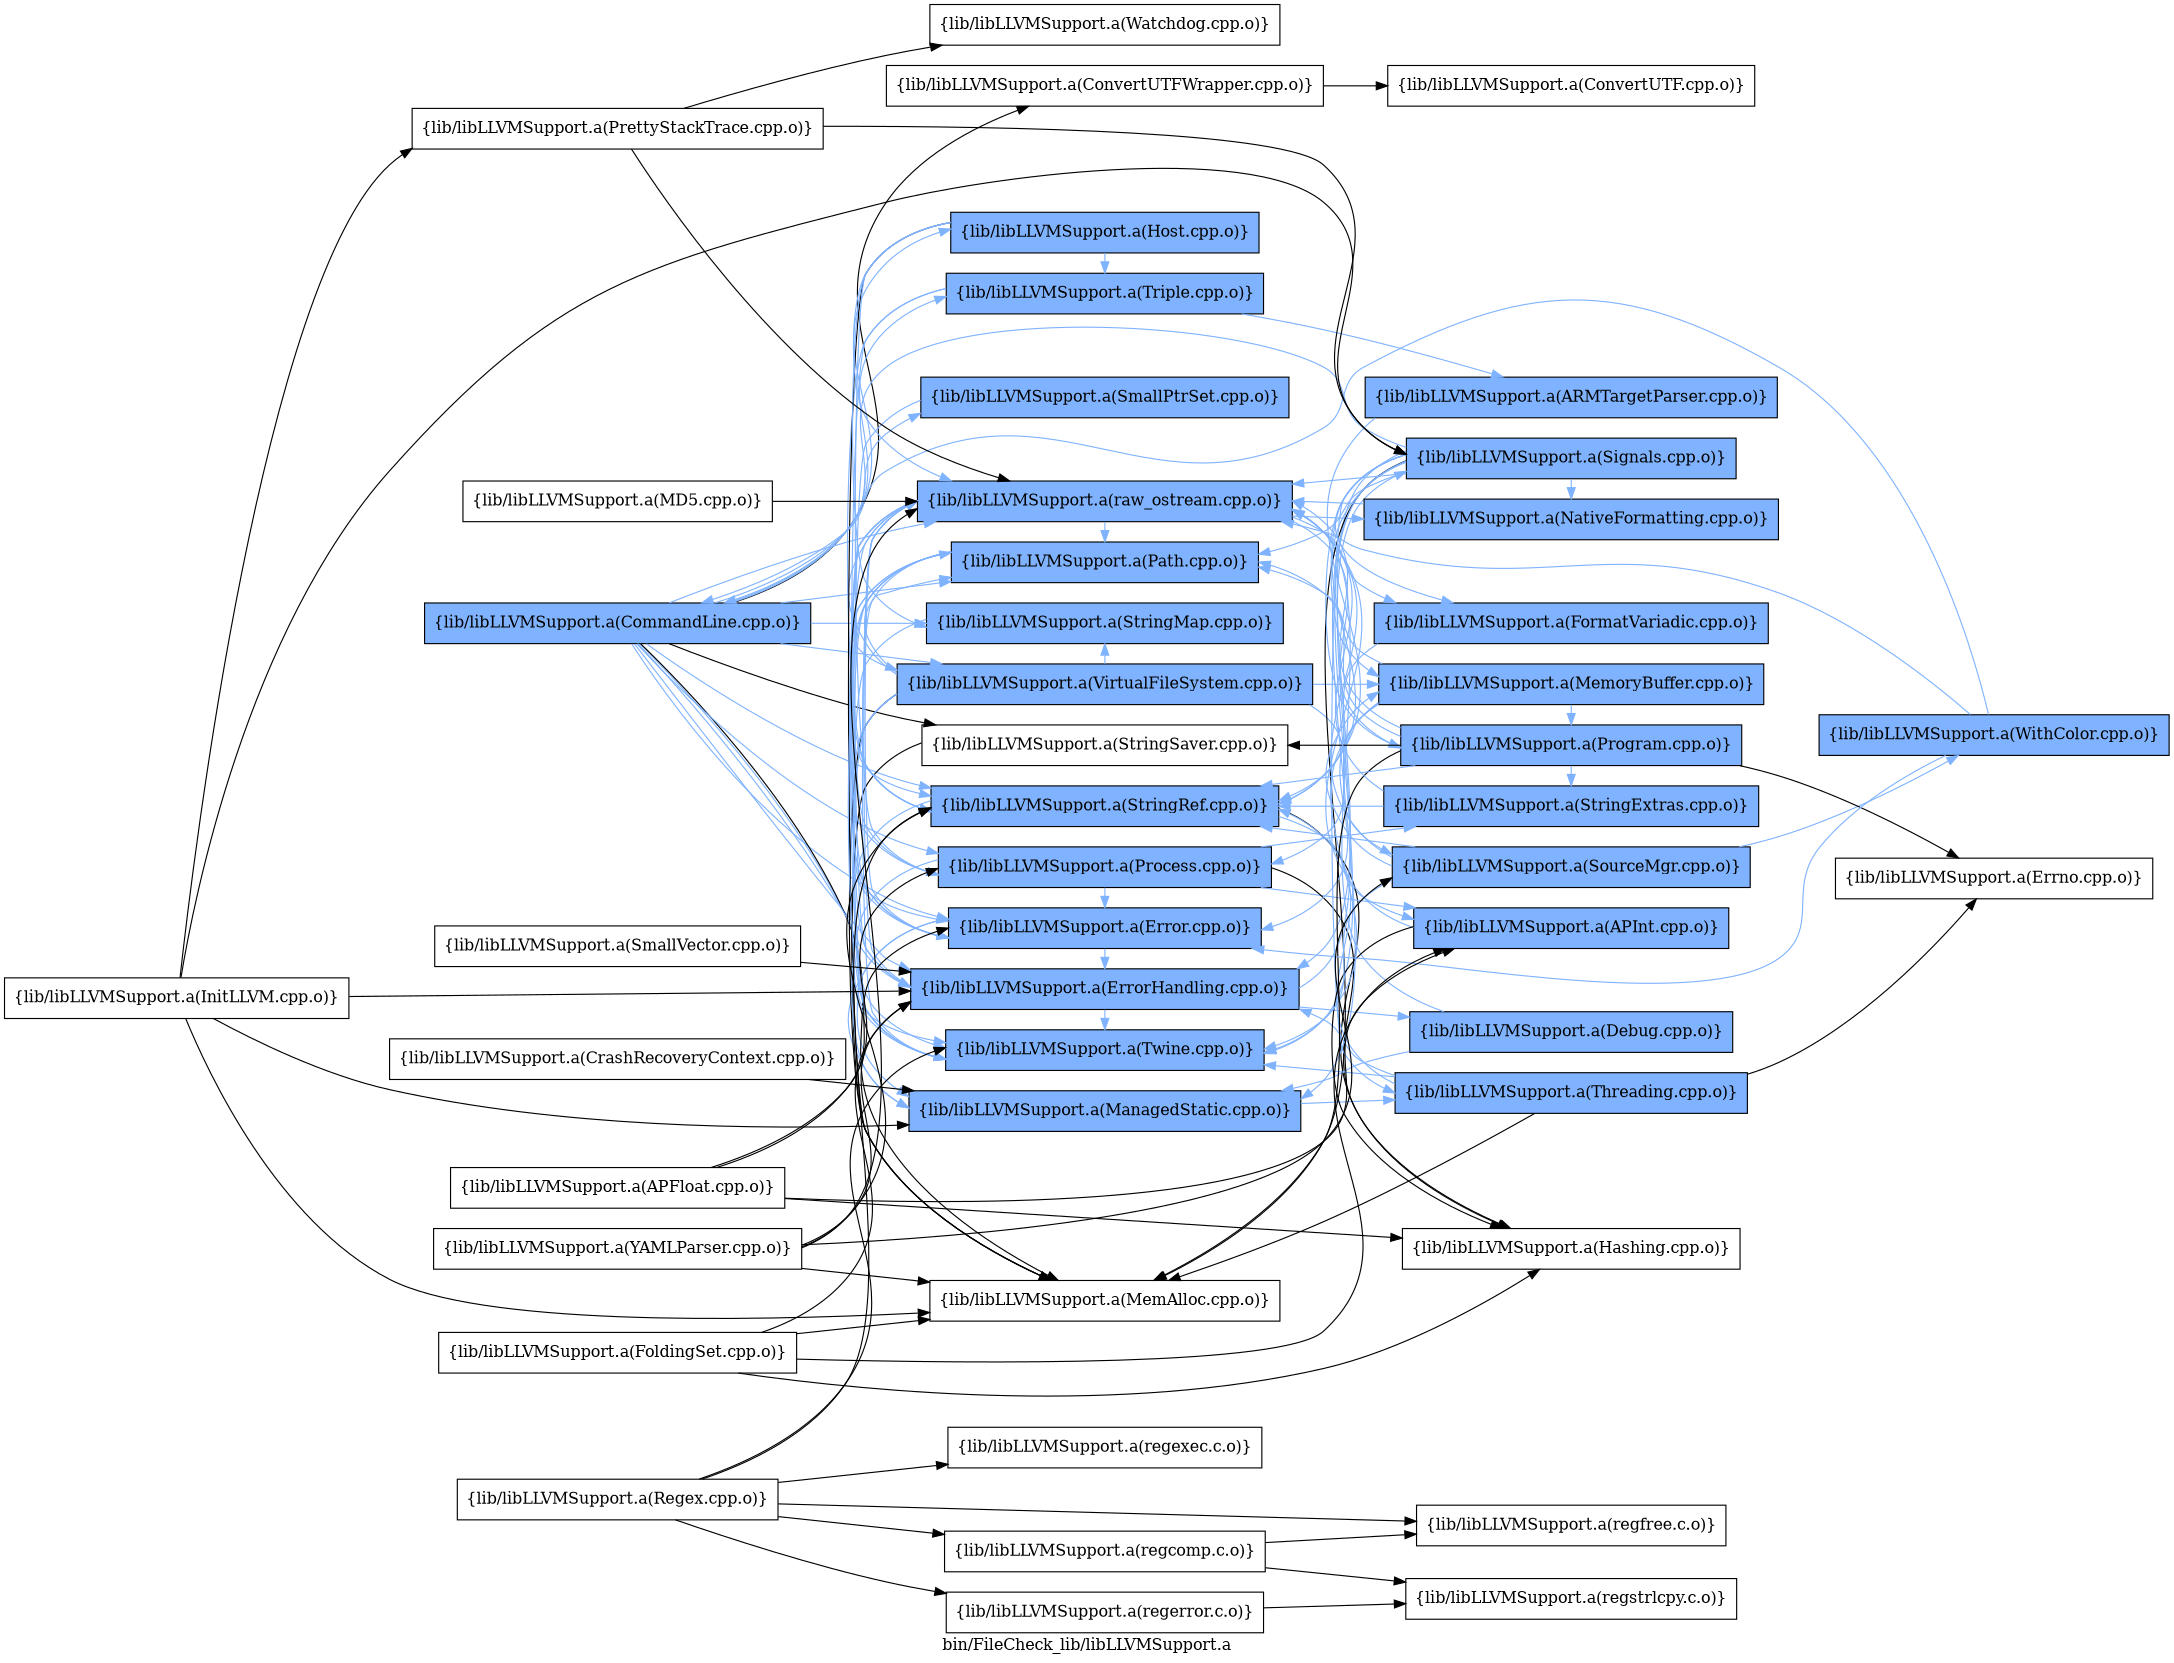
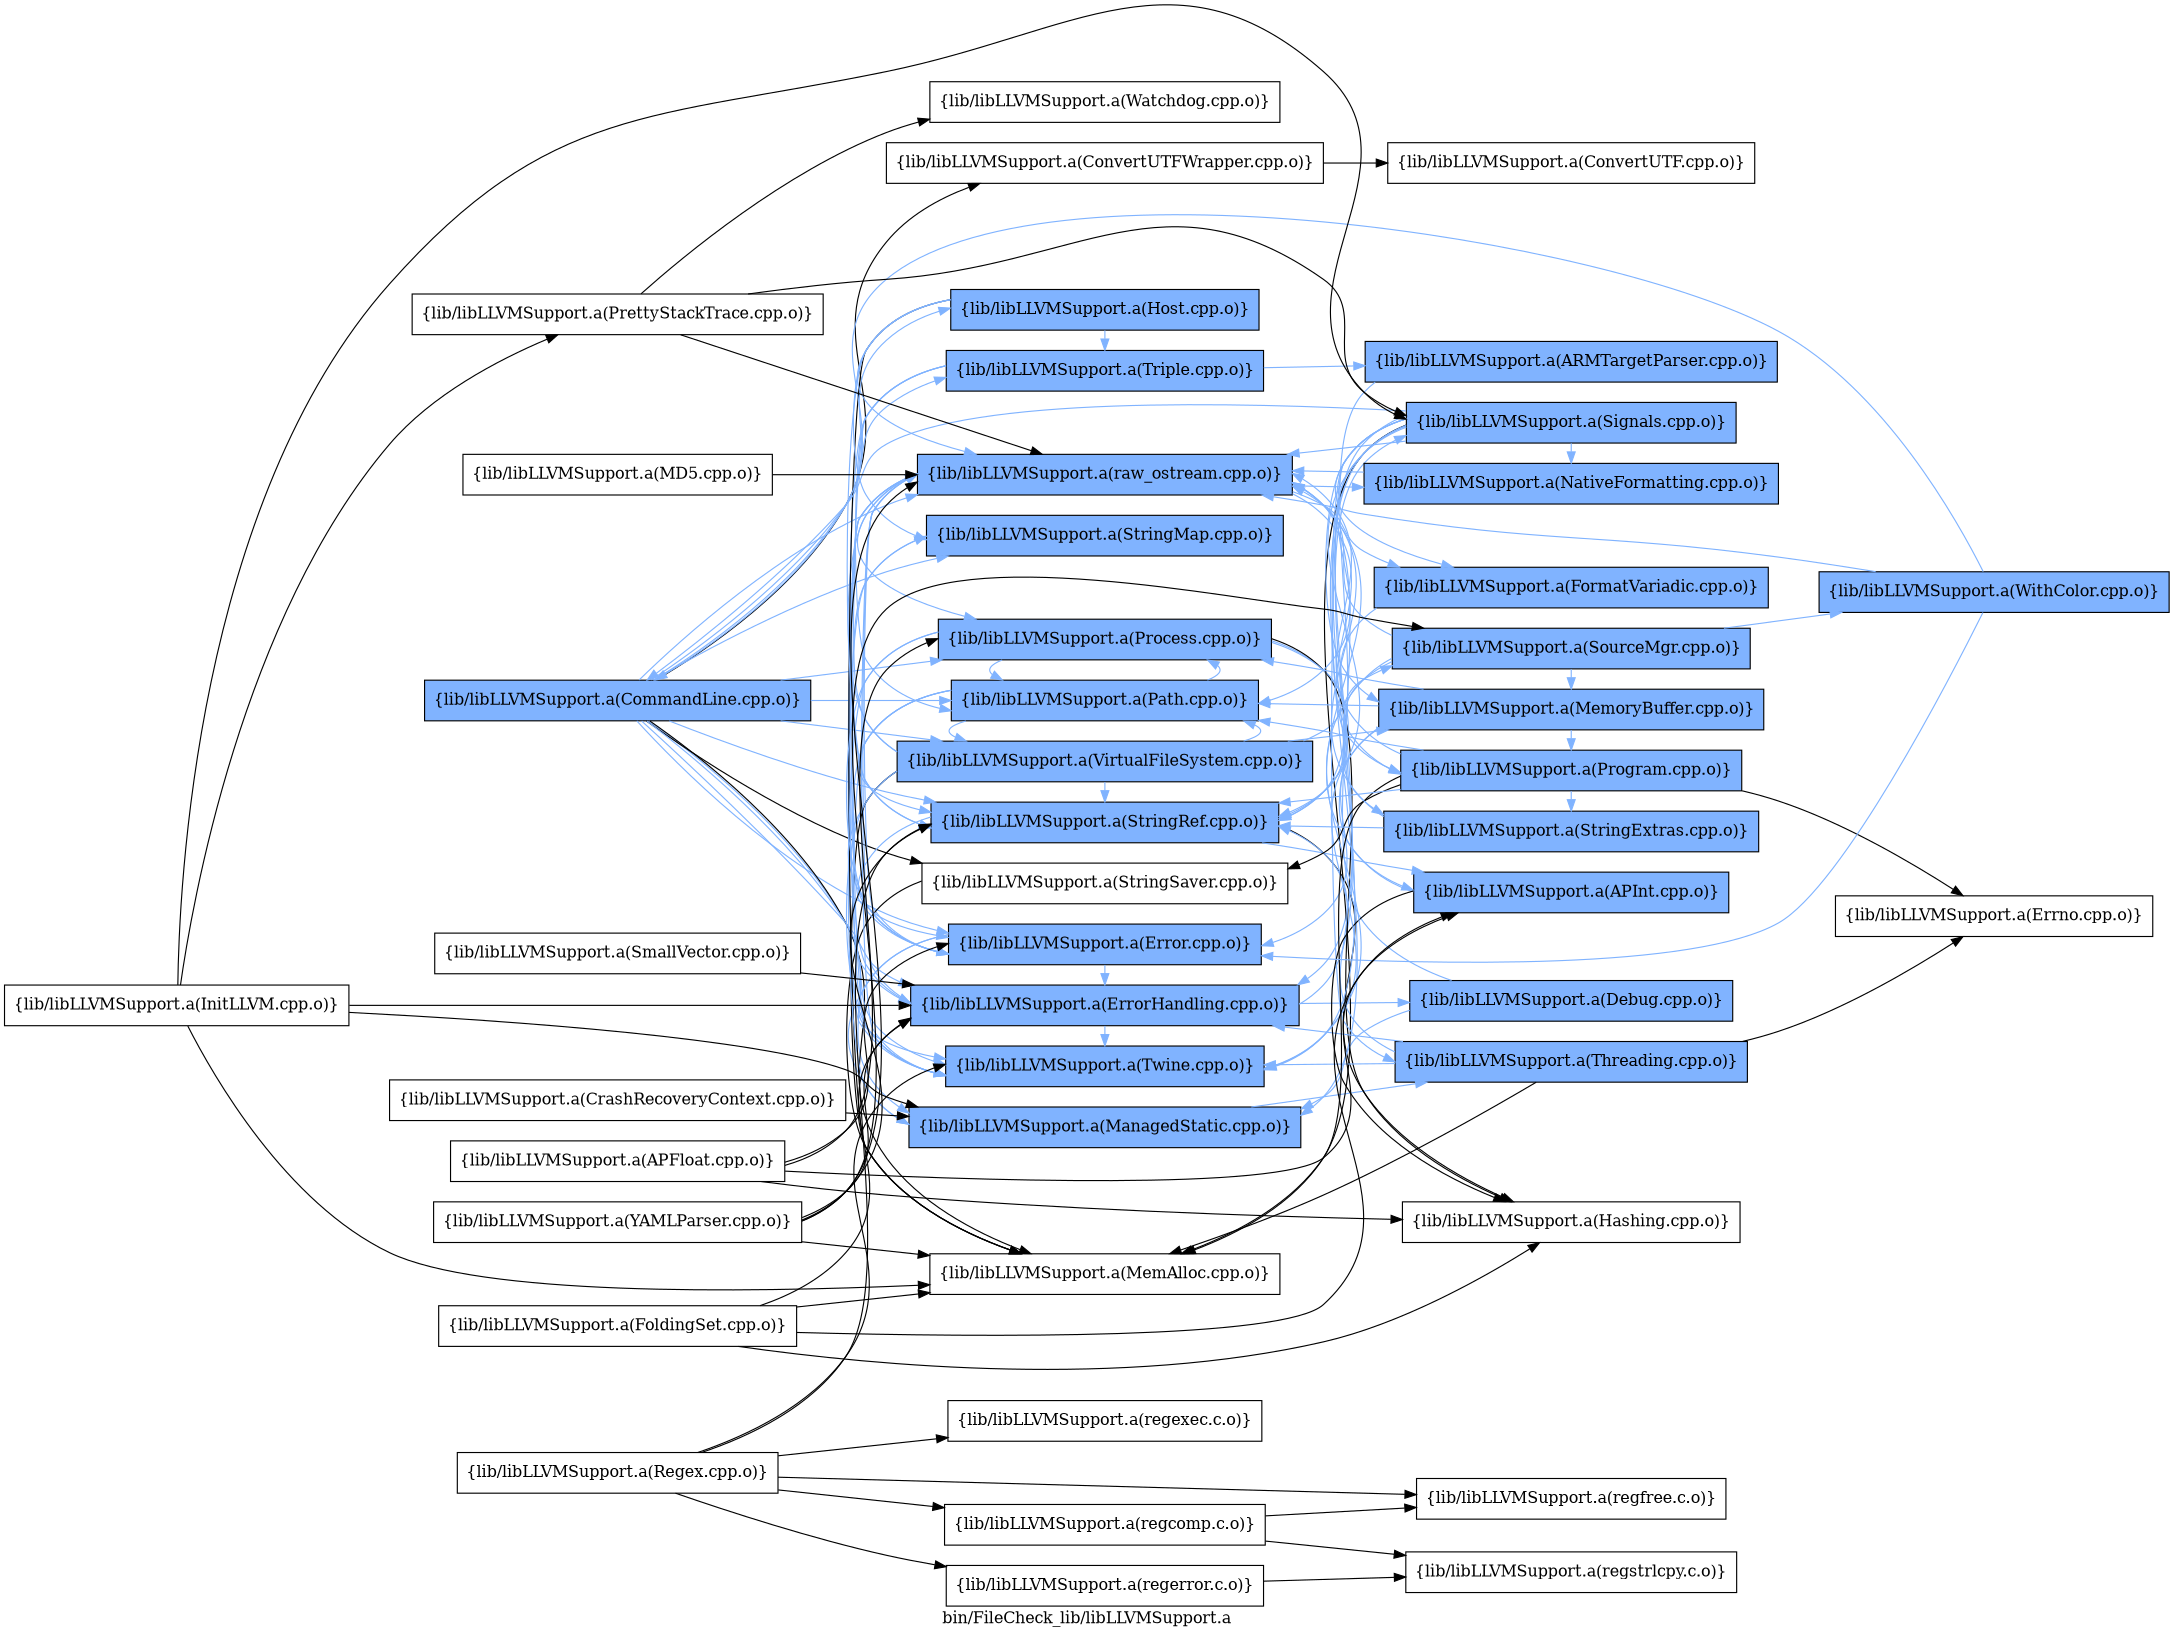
(1105, 397) -> none
(1105, 526) -> (855, 535)
